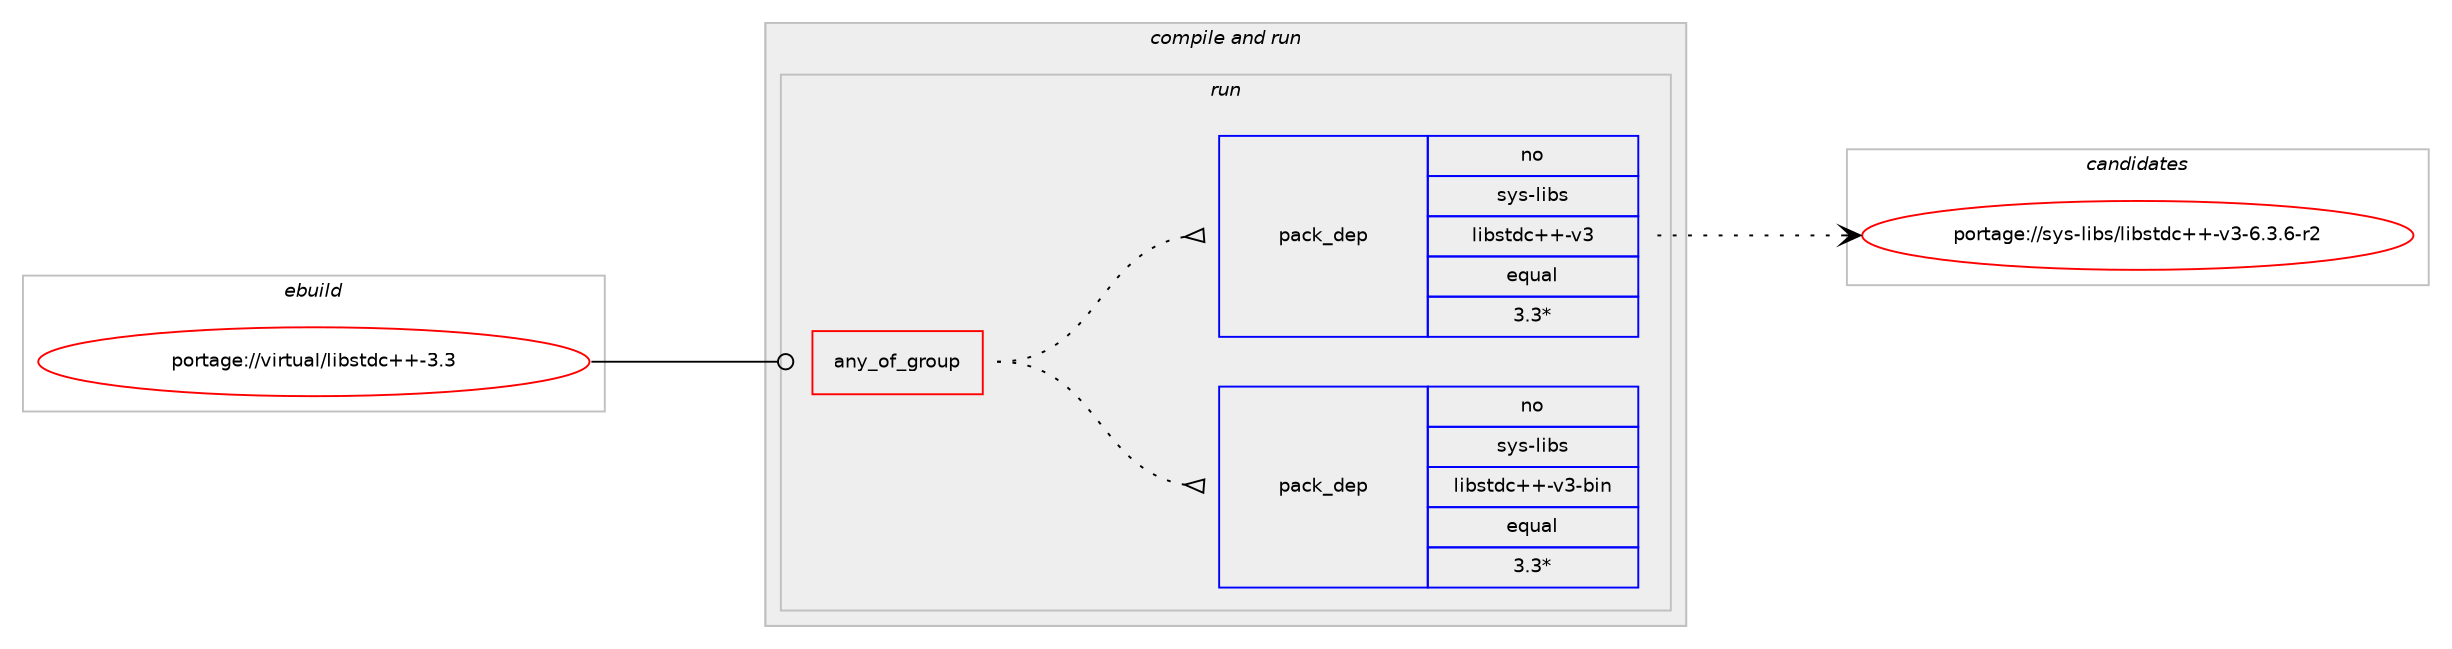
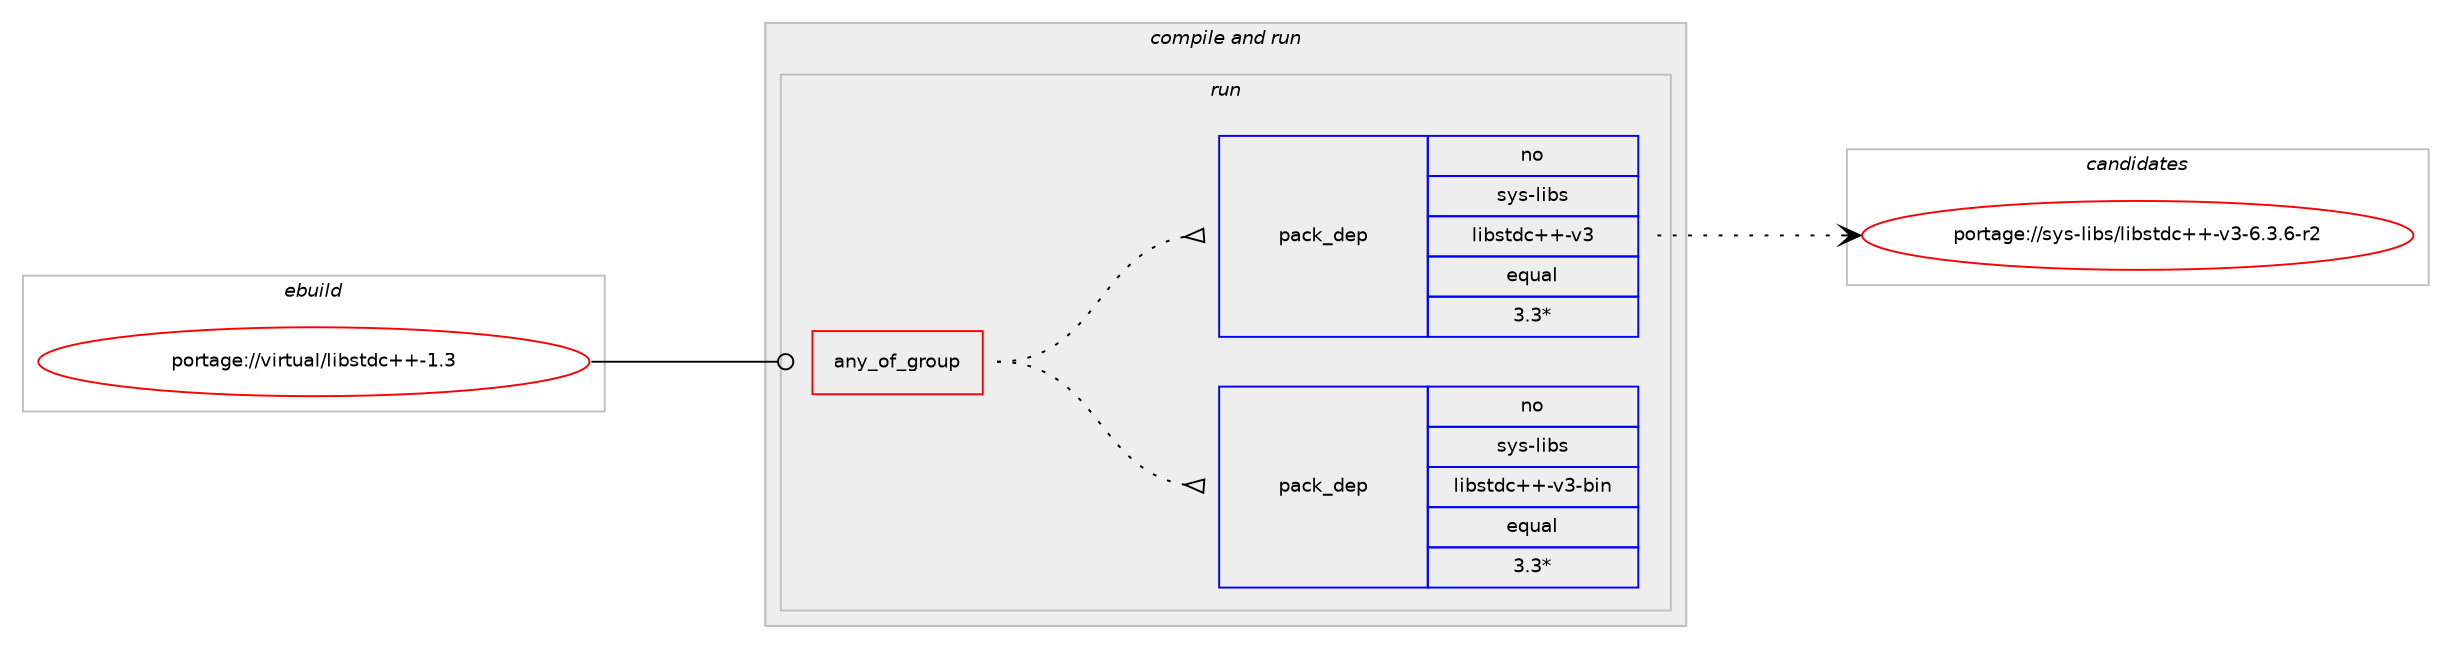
(314, 362) -> (314, 362)
